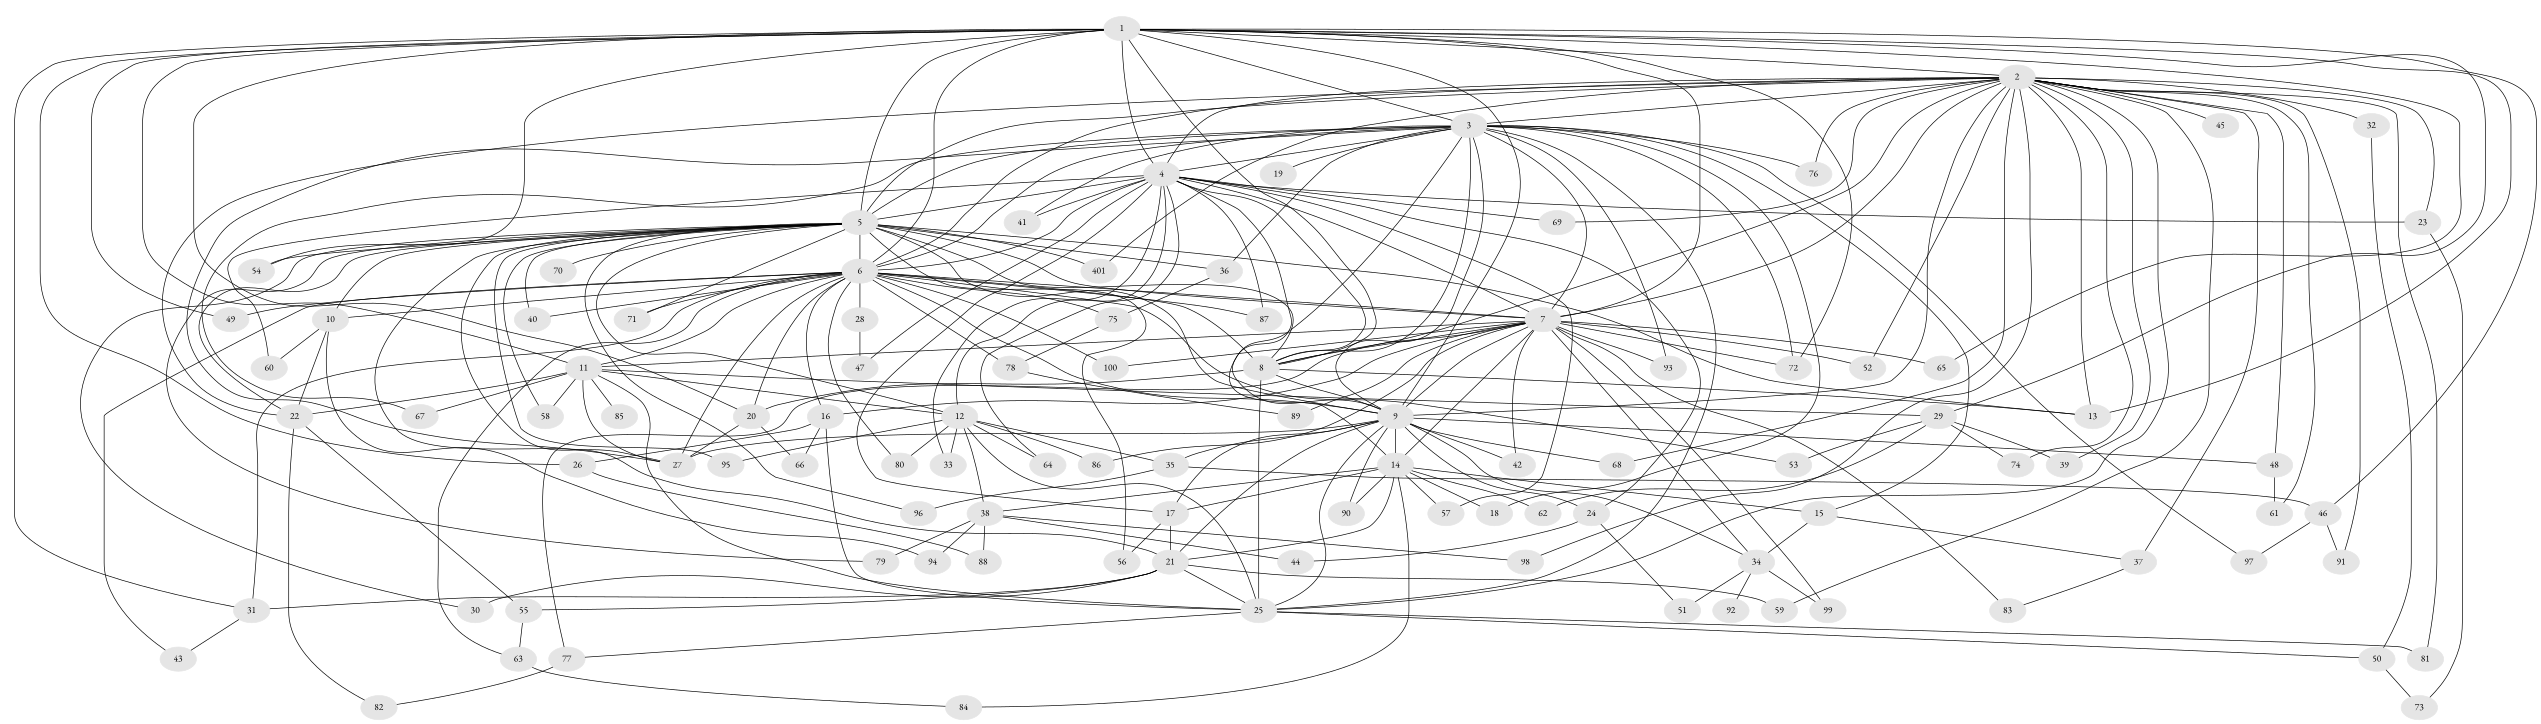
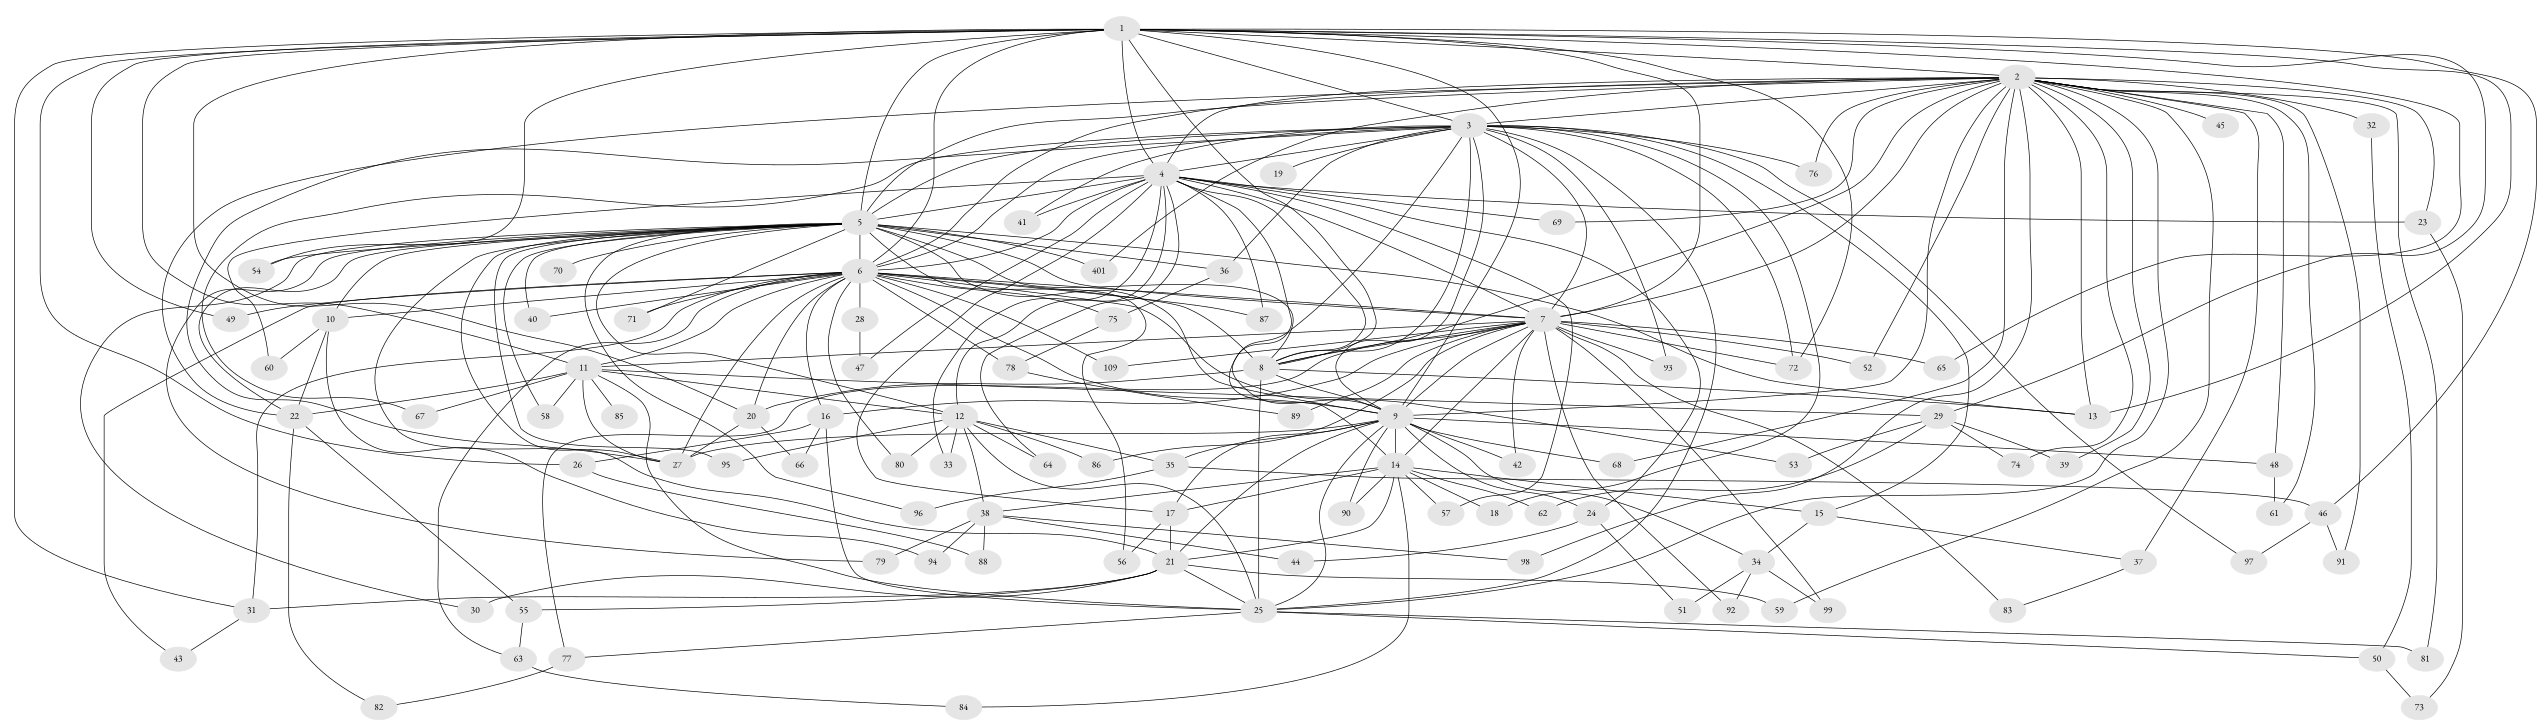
(1111, 368) -> (1111, 368)
(1645, 435) -> (1590, 473)
